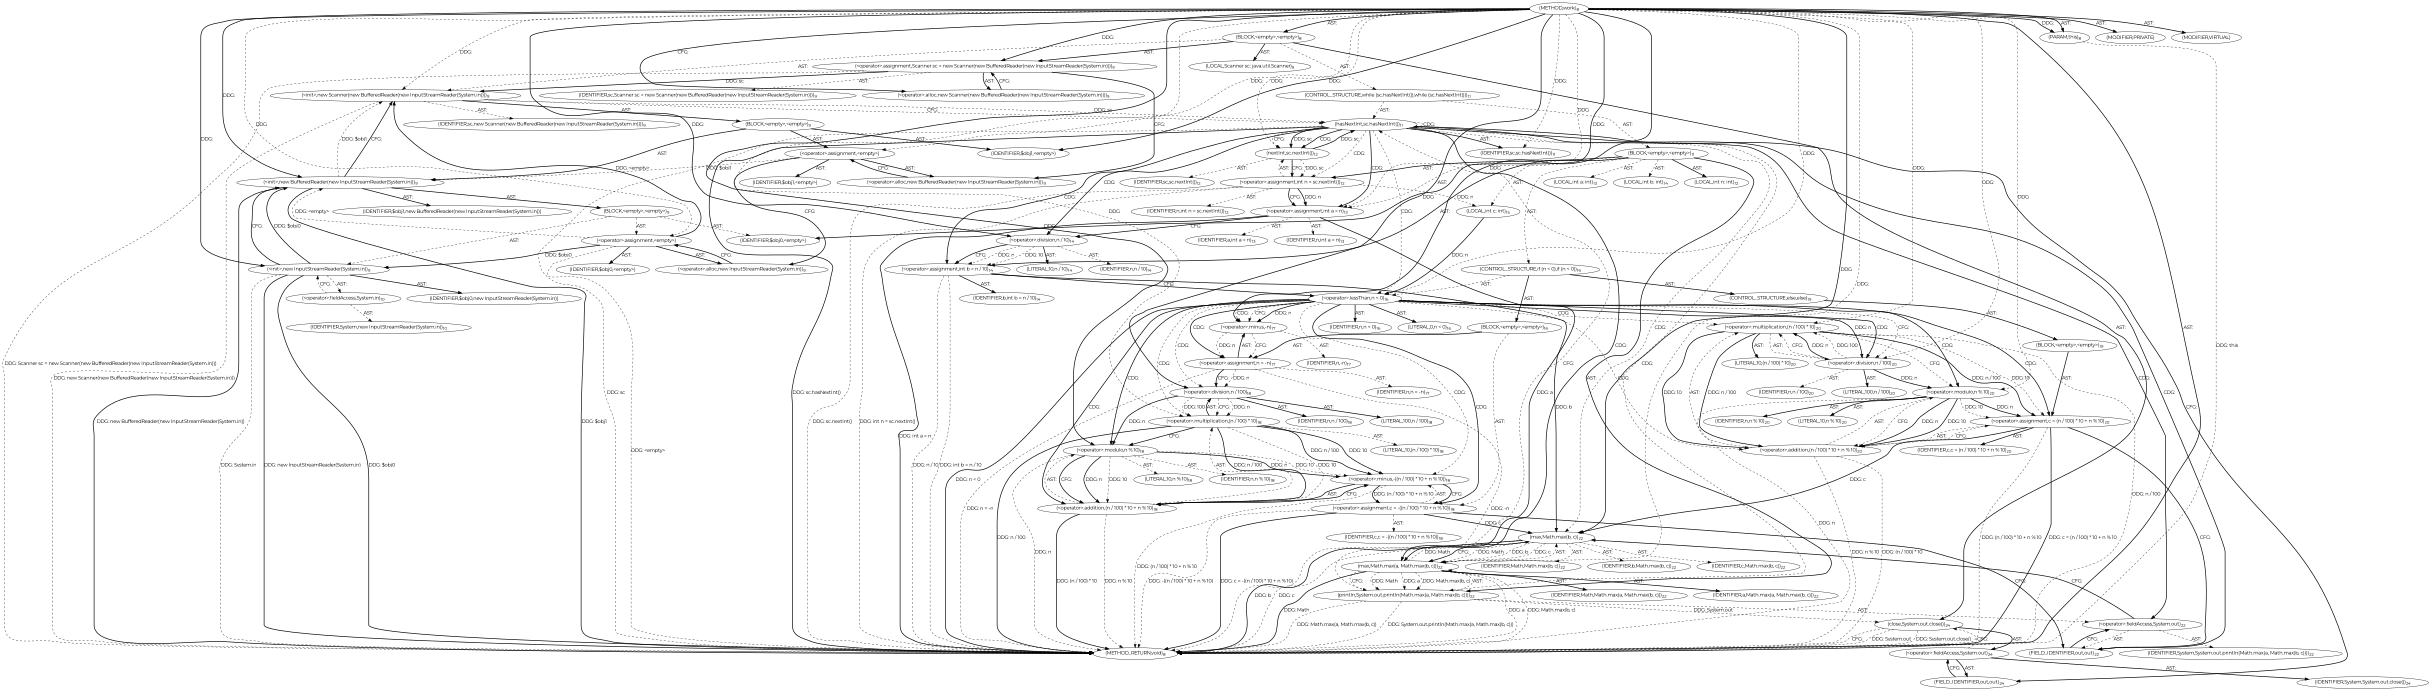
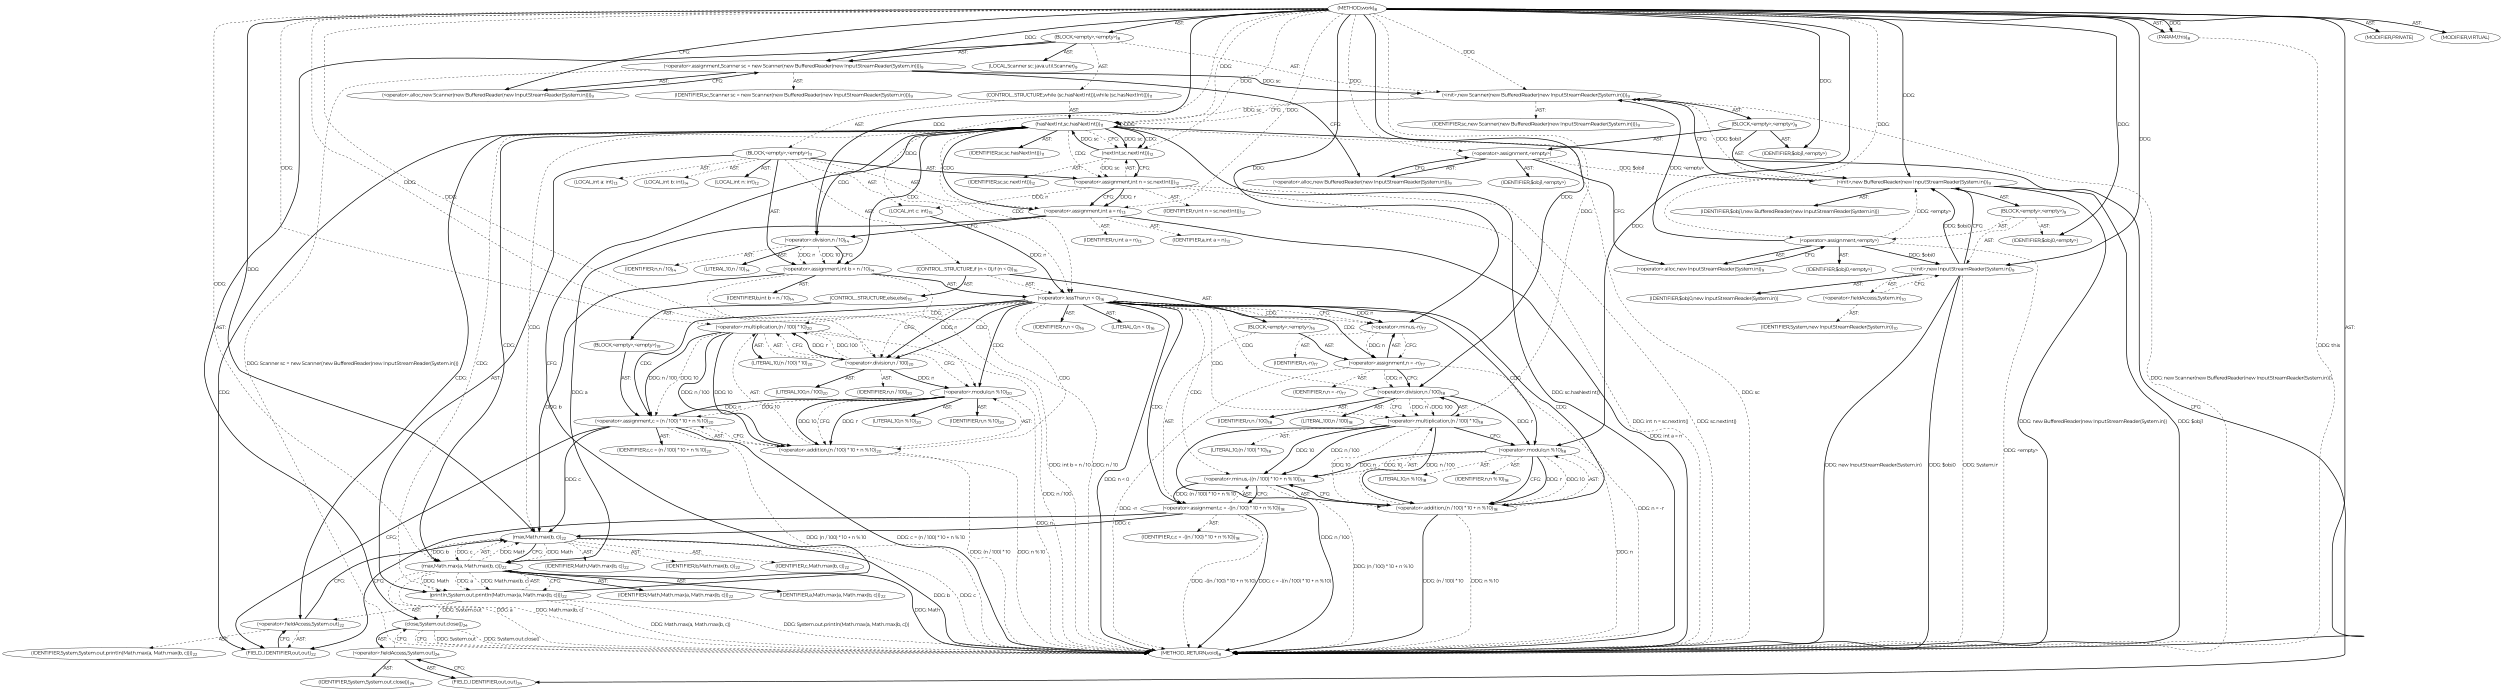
(1554, 83) -> (1217, 68)
(1170, 284) -> (953, 284)
(1534, 380) -> (567, 433)
